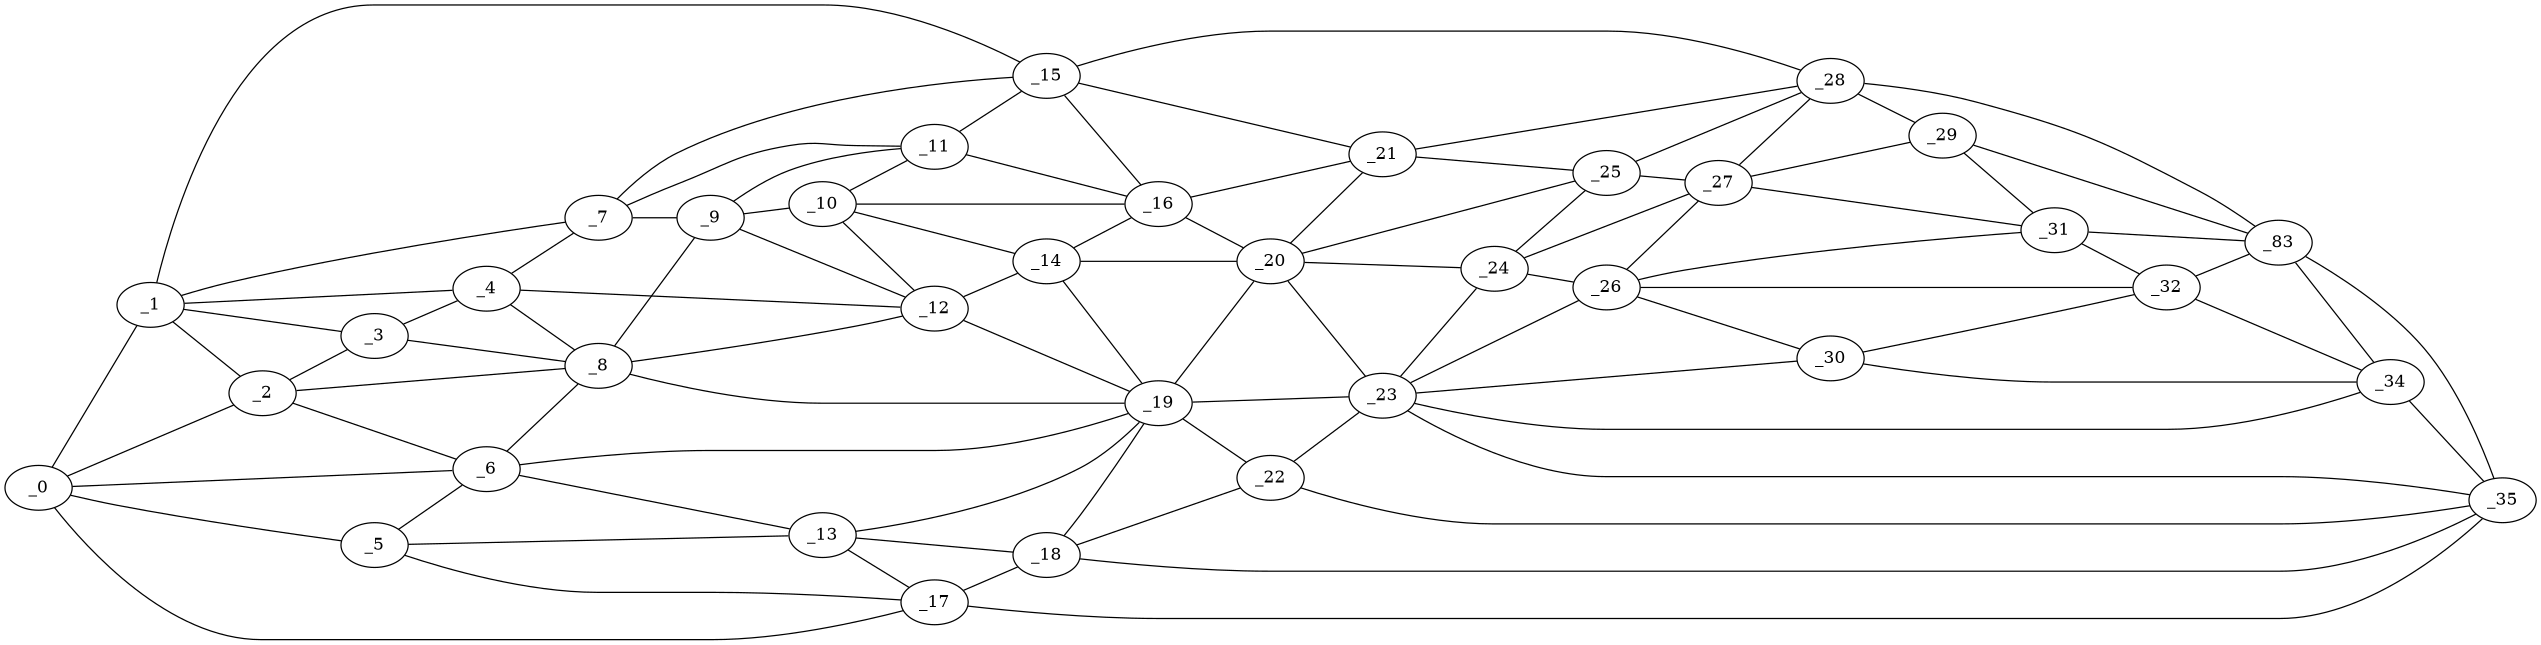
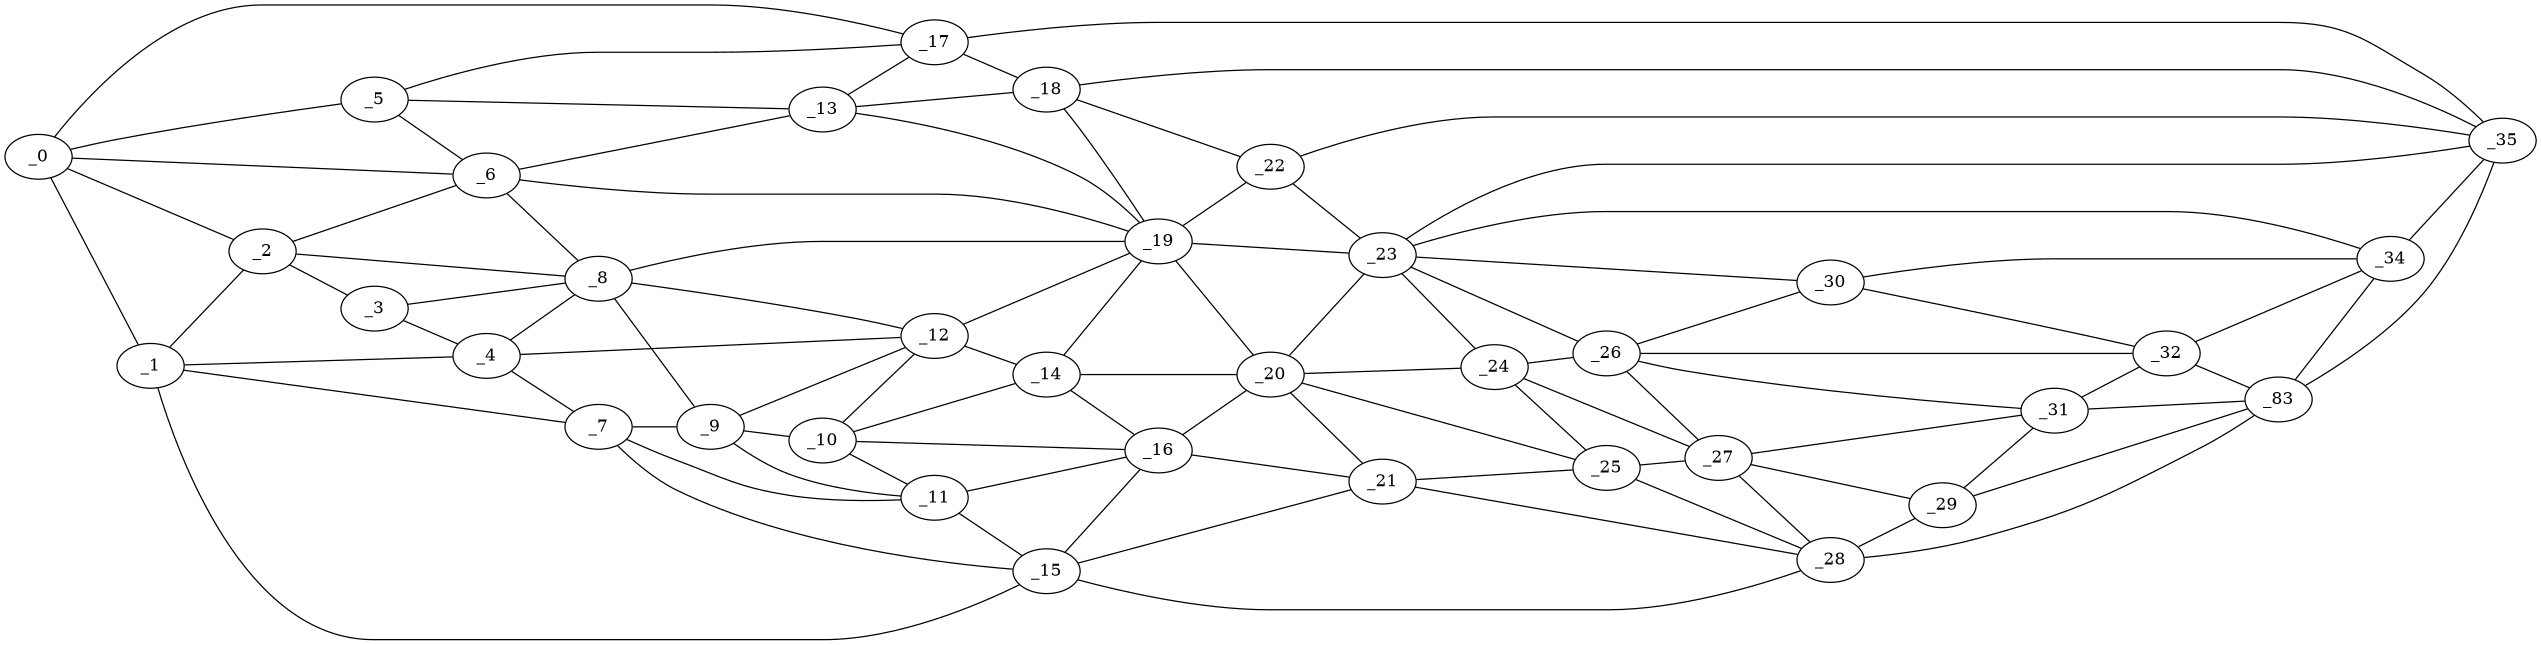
(262, 320) -> none
